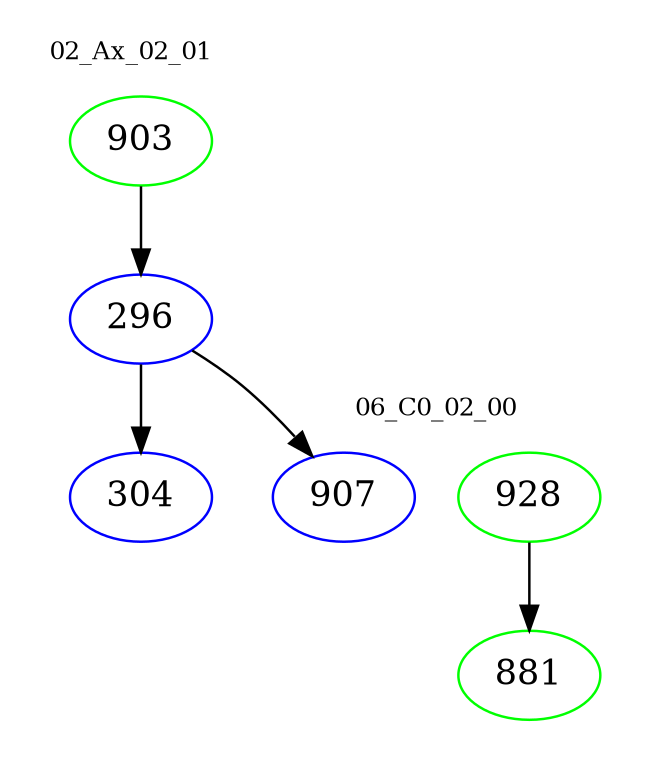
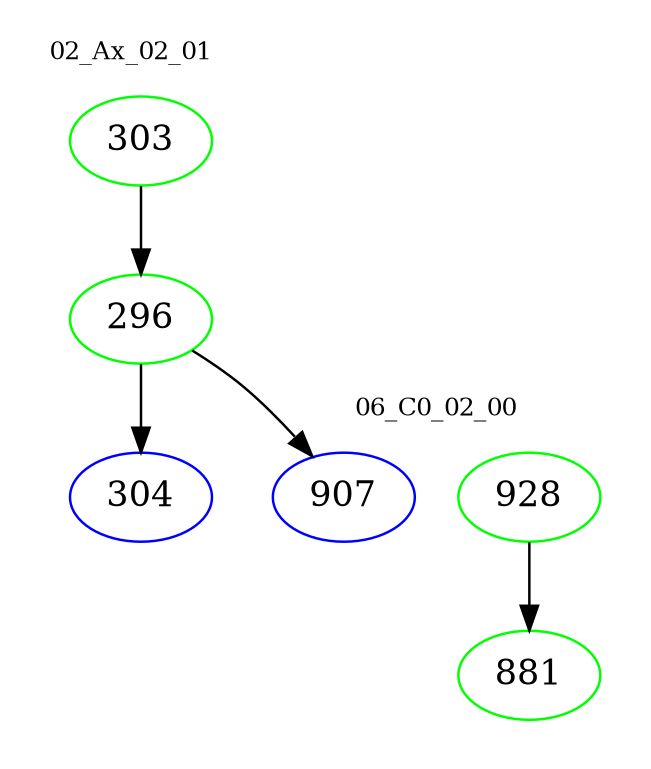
(141, 141) -> (141, 141)
(141, 319) -> (141, 319)
